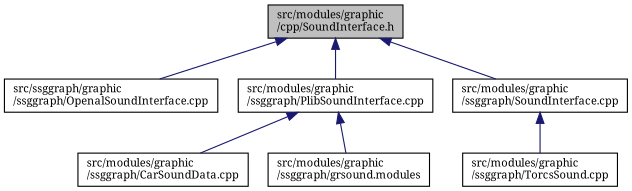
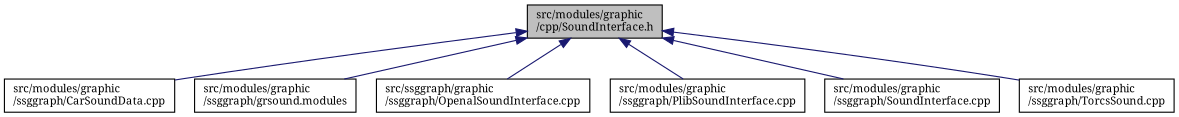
(244, 135) -> (345, 55)
(343, 138) -> (430, 60)
(540, 138) -> (847, 55)
